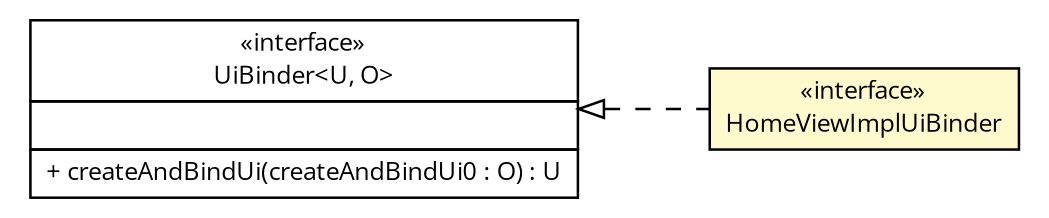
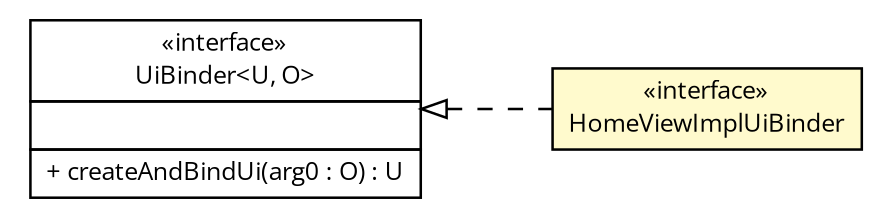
(304, 172) -> (226, 172)
